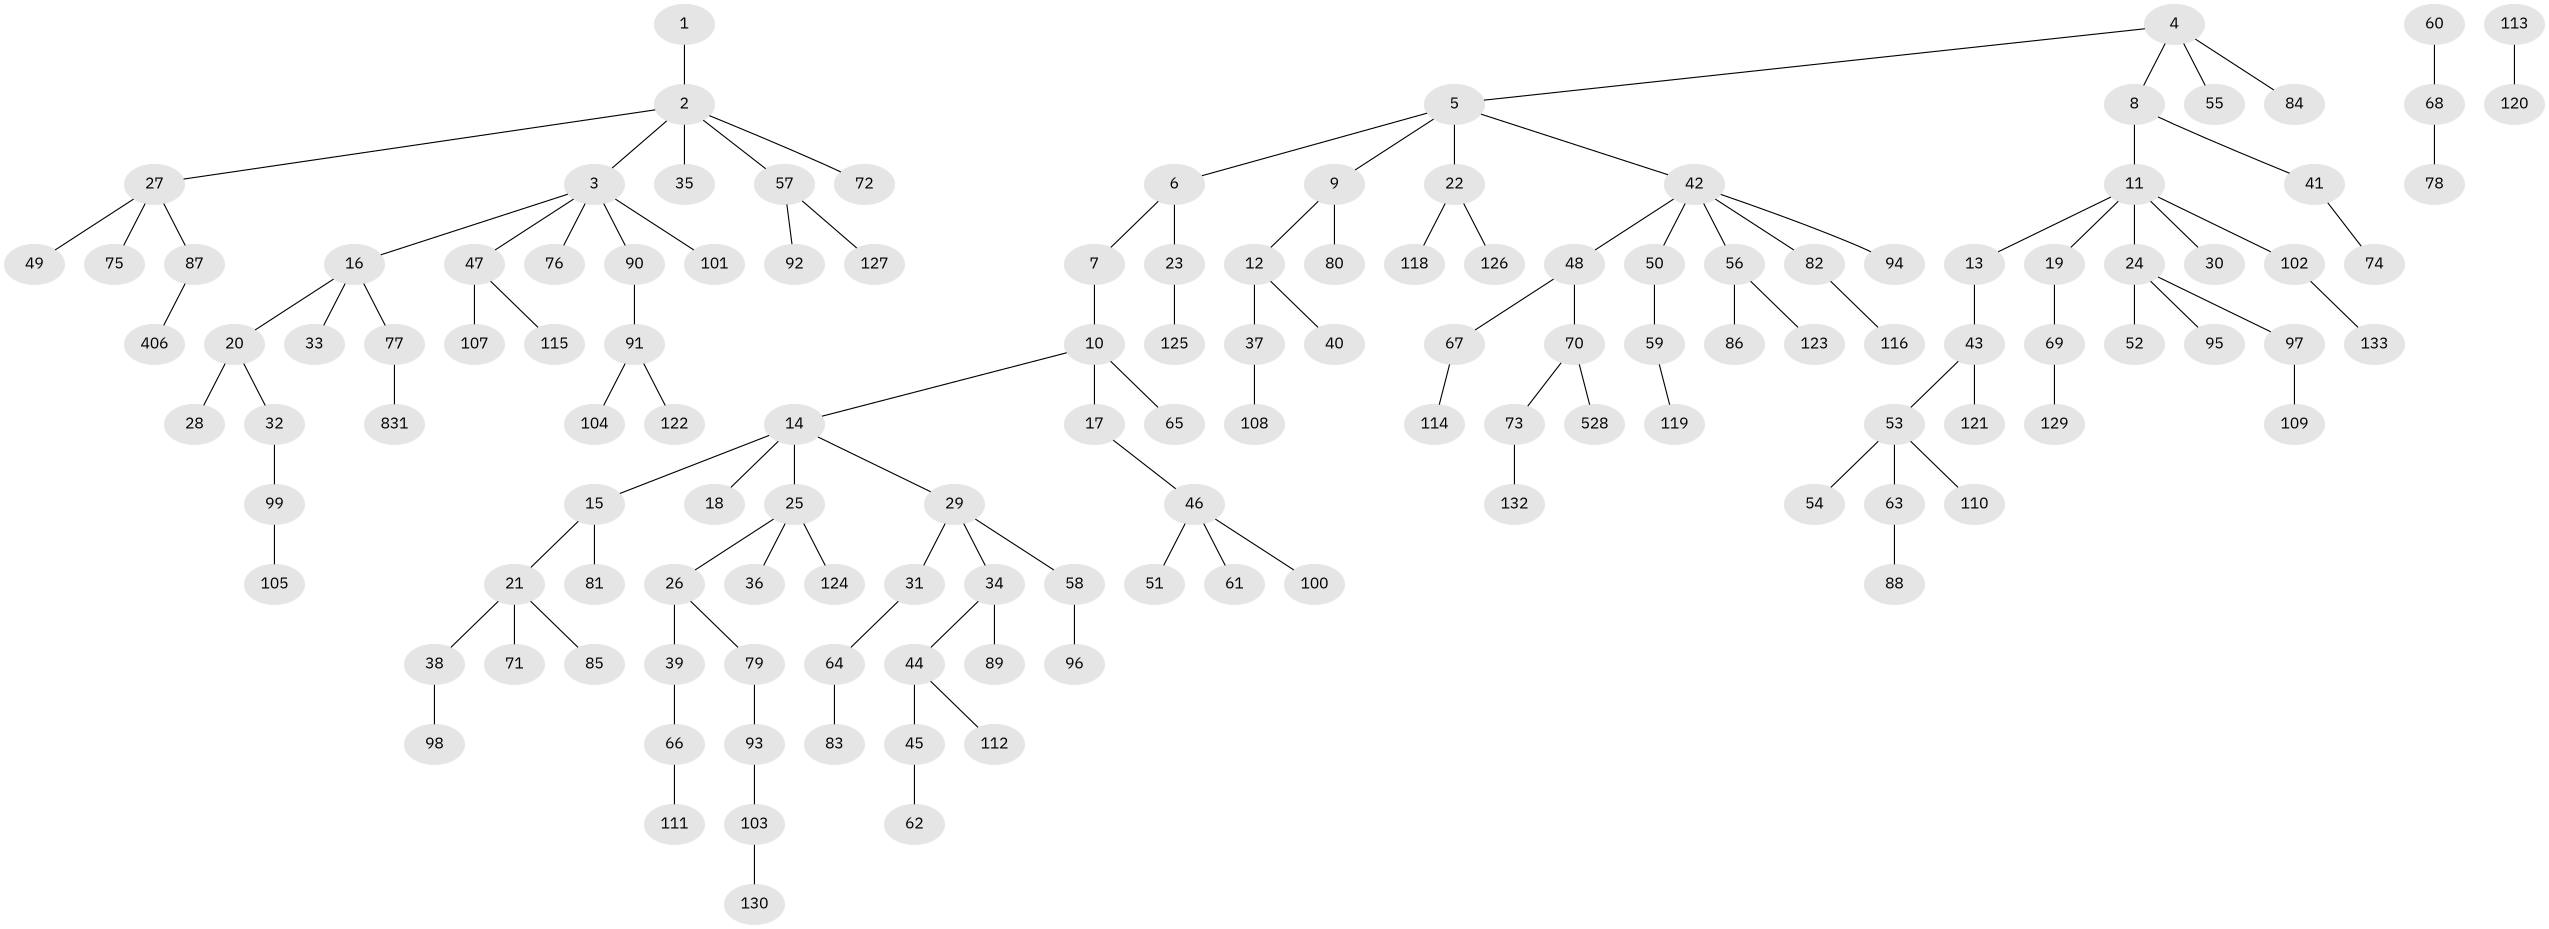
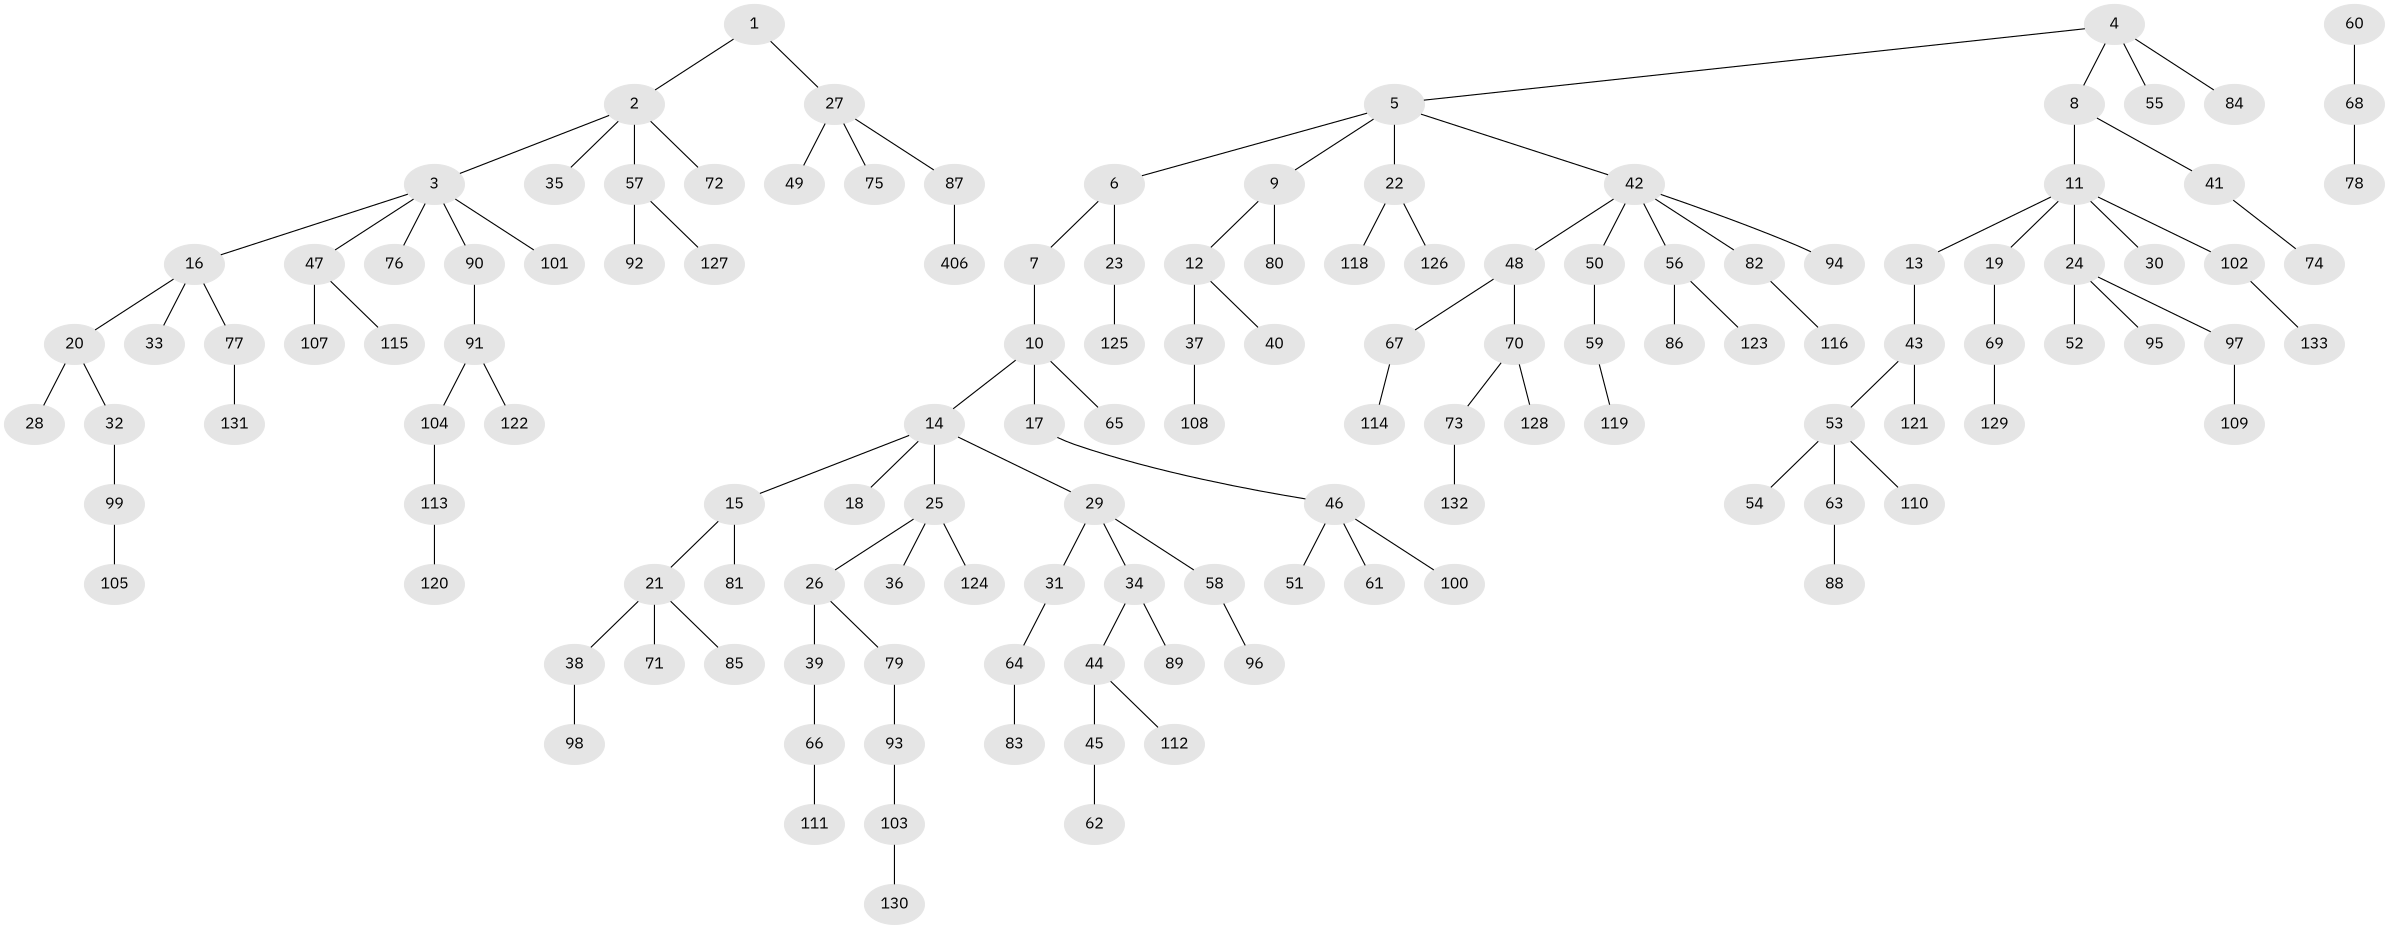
(419, 144) -> (794, 64)
(394, 424) -> (234, 424)
(1594, 424) -> (1534, 424)
none -> (434, 465)
